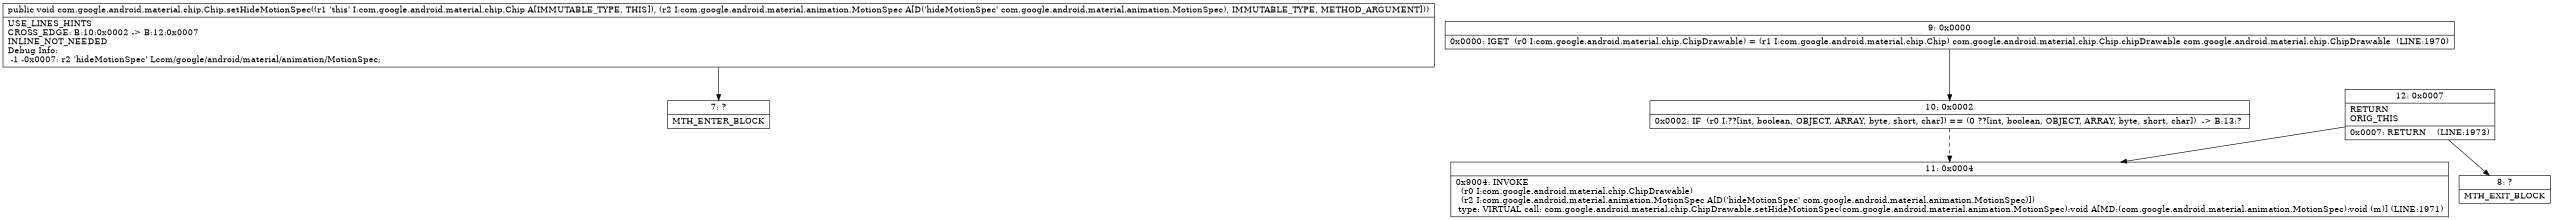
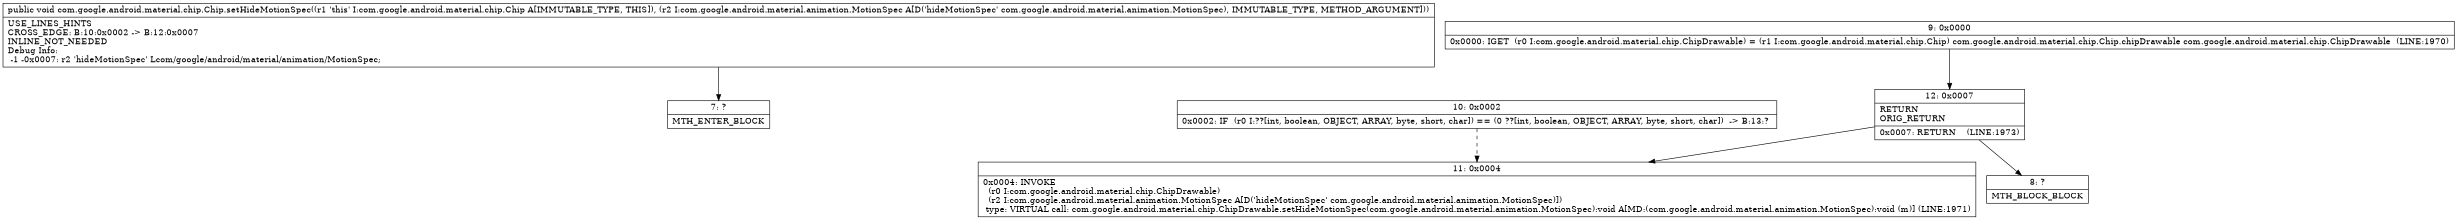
(1950, 72) -> (1950, 66)
(2375, 119) -> (1913, 119)
(1495, 183) -> (1022, 183)
(2505, 196) -> (2038, 196)
